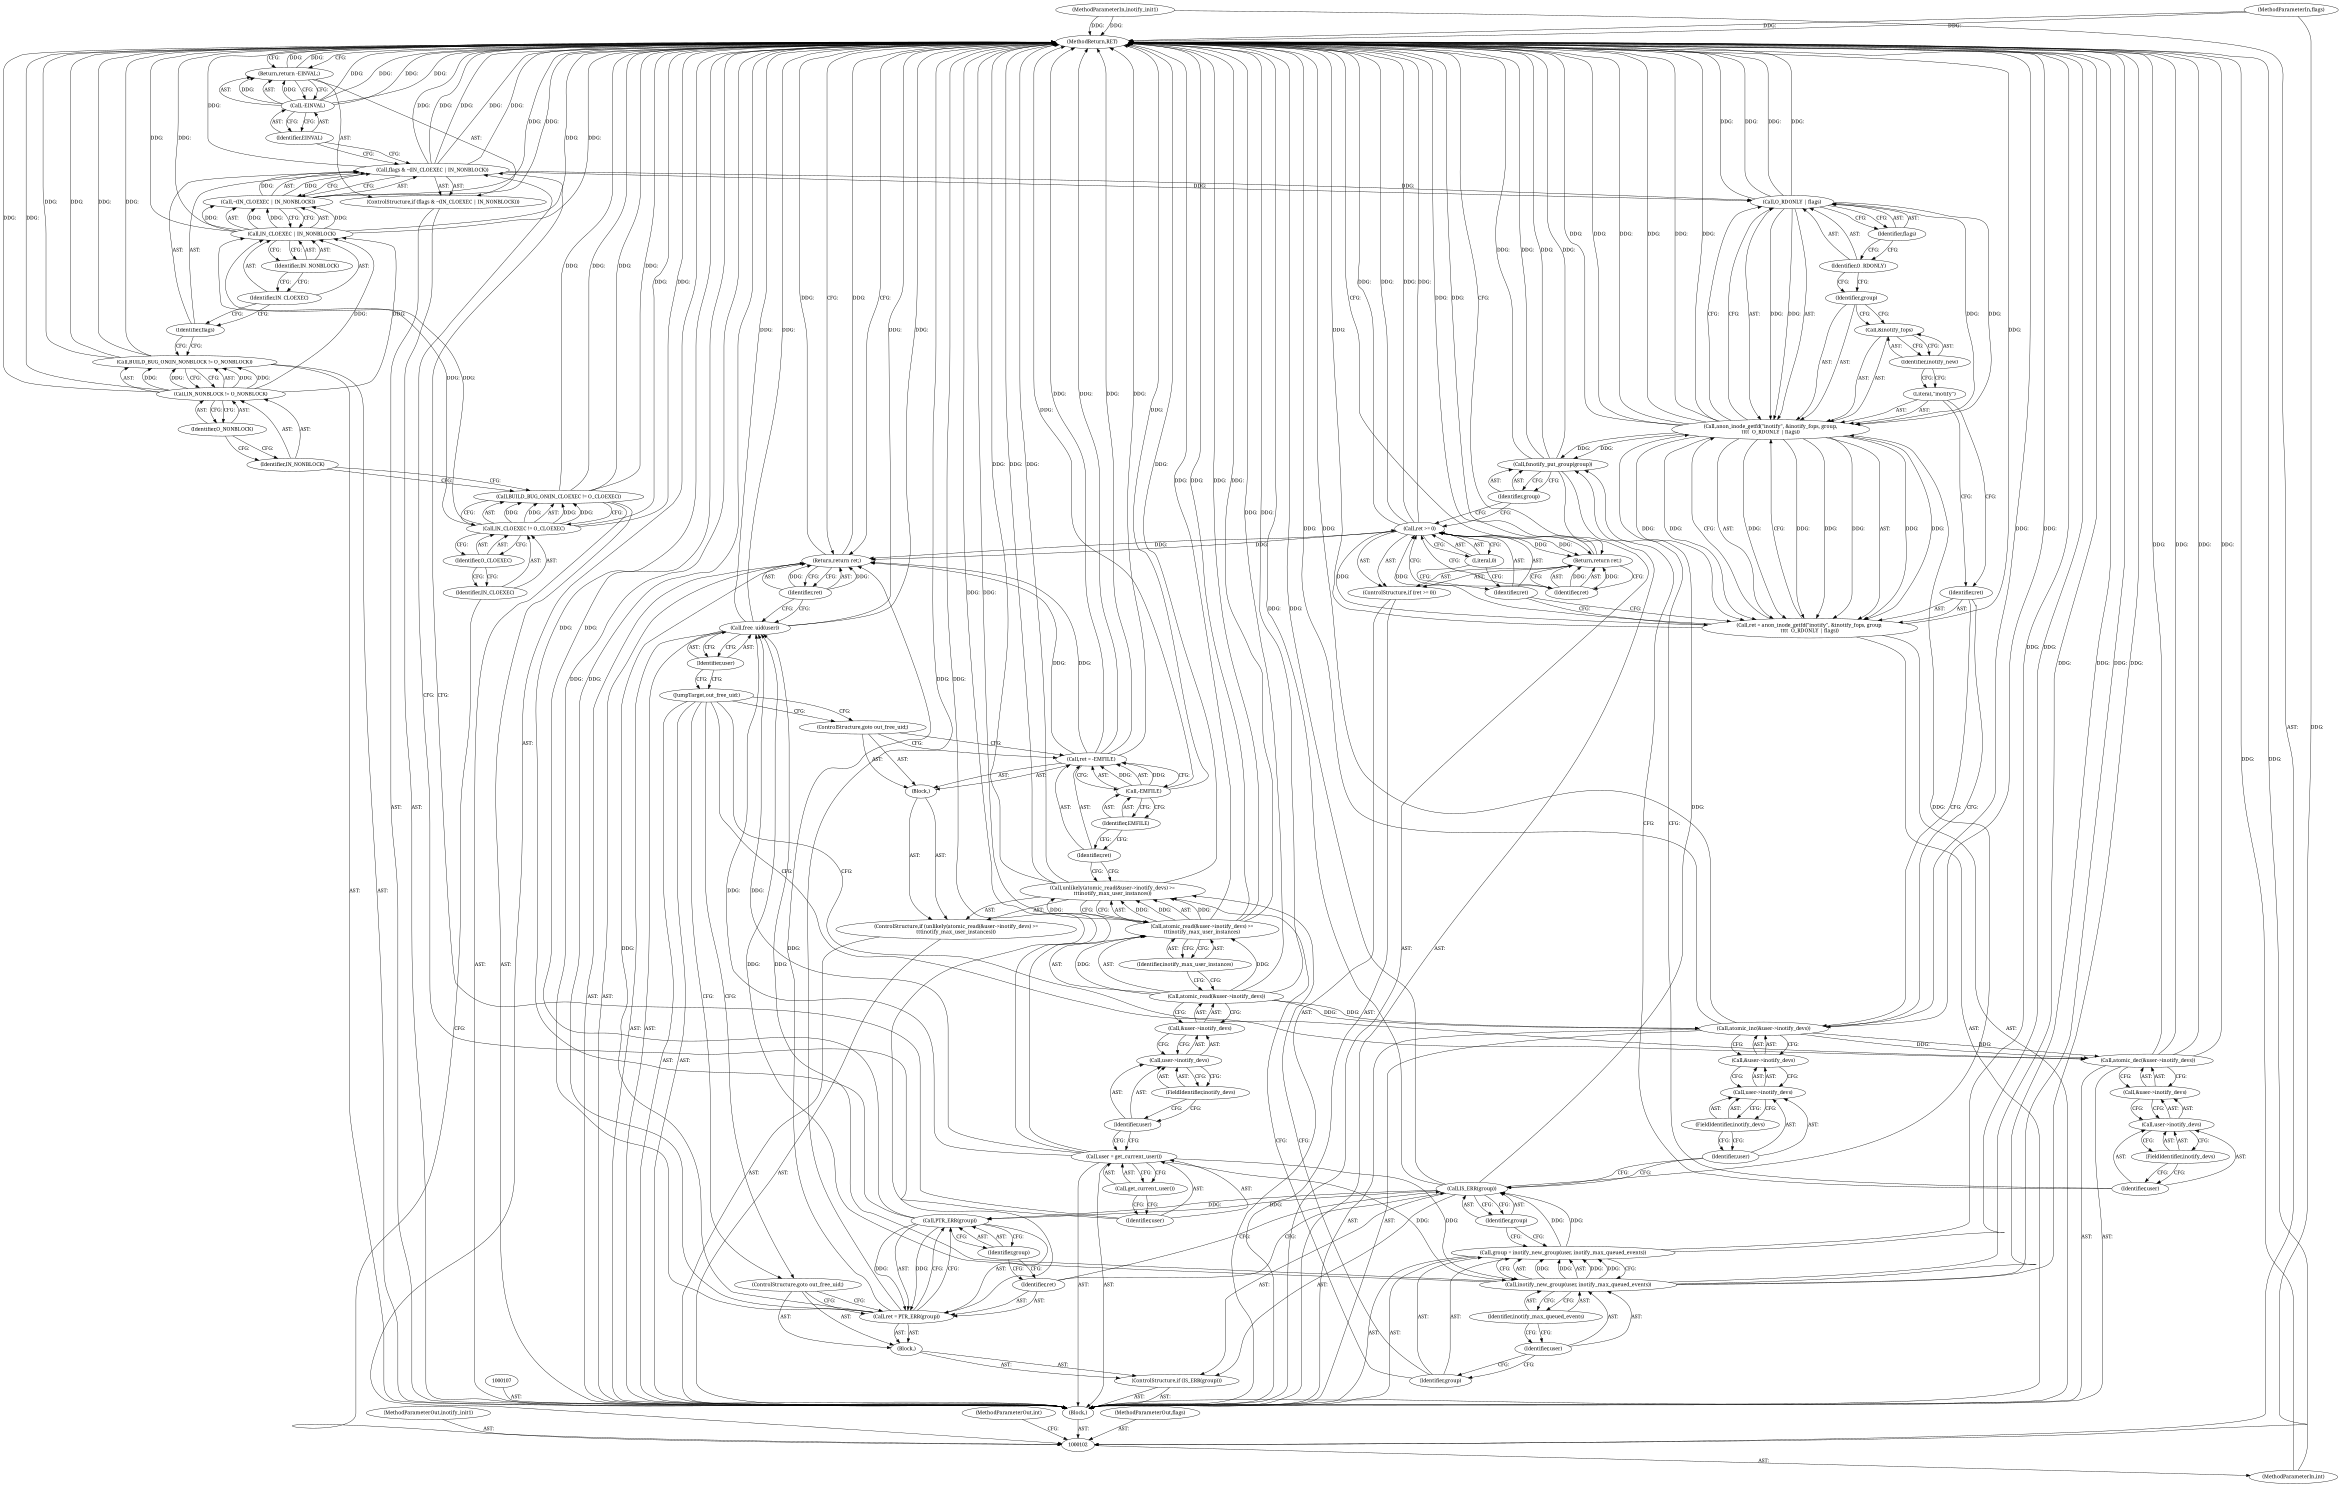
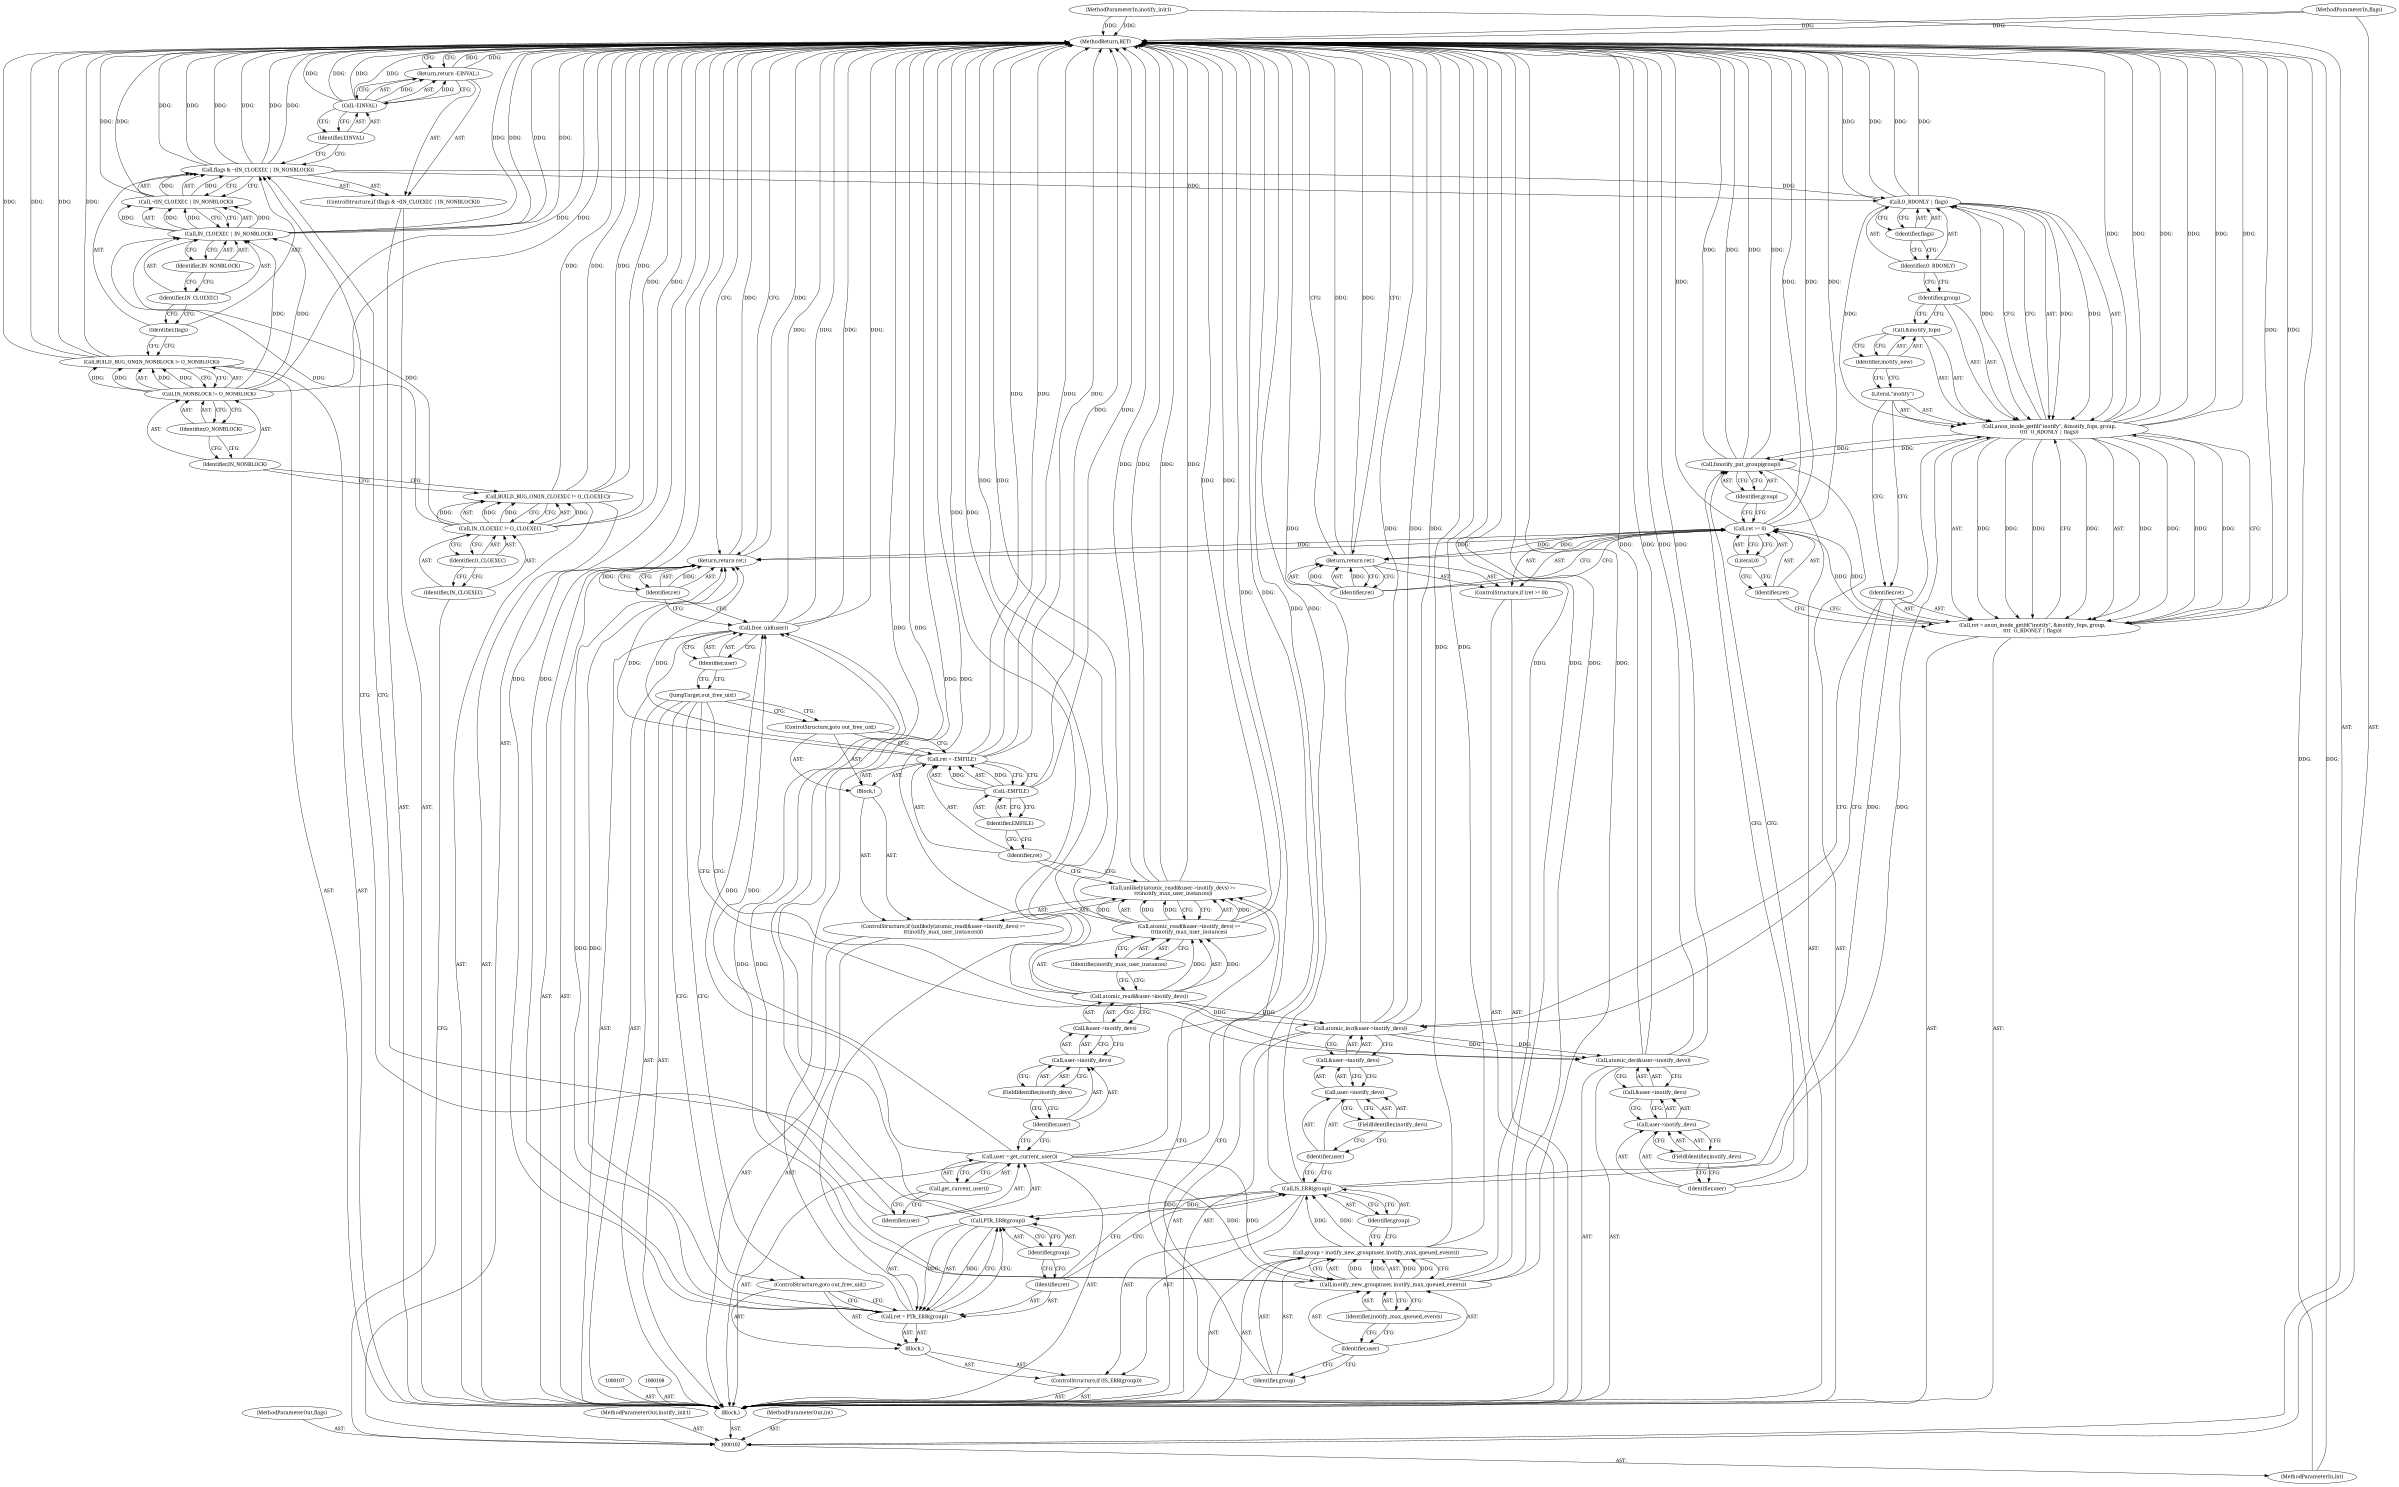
(2318, 727) -> (2375, 727)
none -> (655, 1381)
(1054, 1429) -> (775, 1429)
